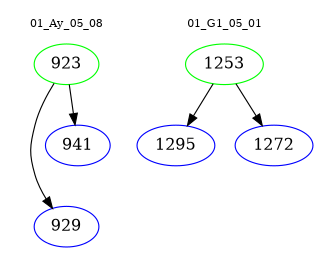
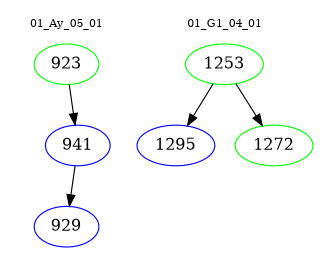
(67, 24) -> (67, 24)
(225, 24) -> (225, 24)
(32, 140) -> (73, 180)
(274, 145) -> (274, 145)
